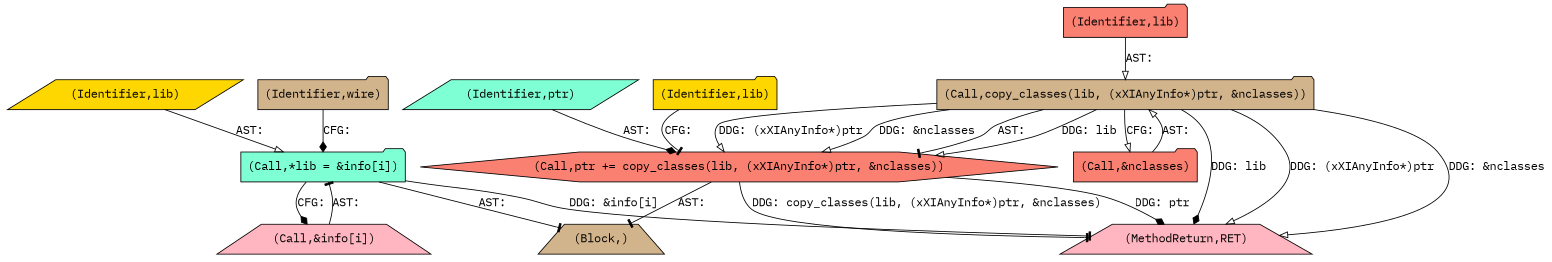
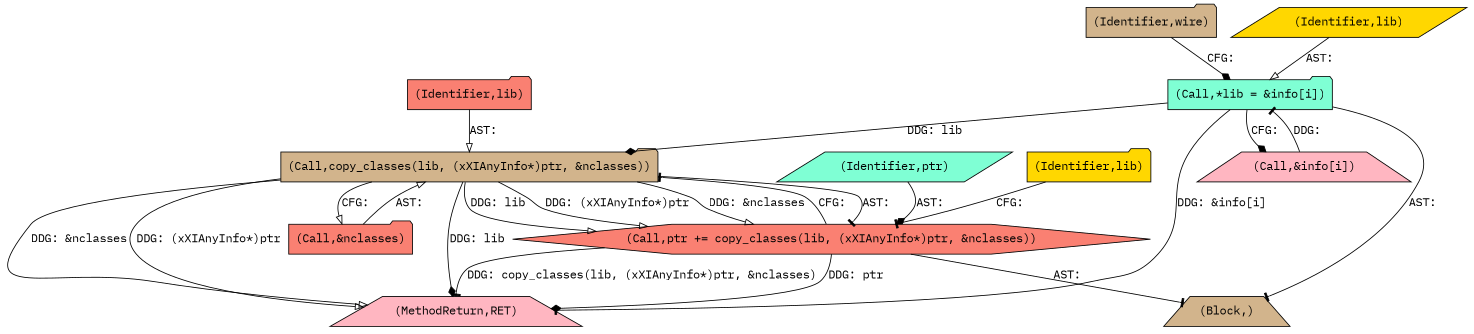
none -> (902, 127)
none -> (778, 190)
(350, 203) -> (1311, 131)
